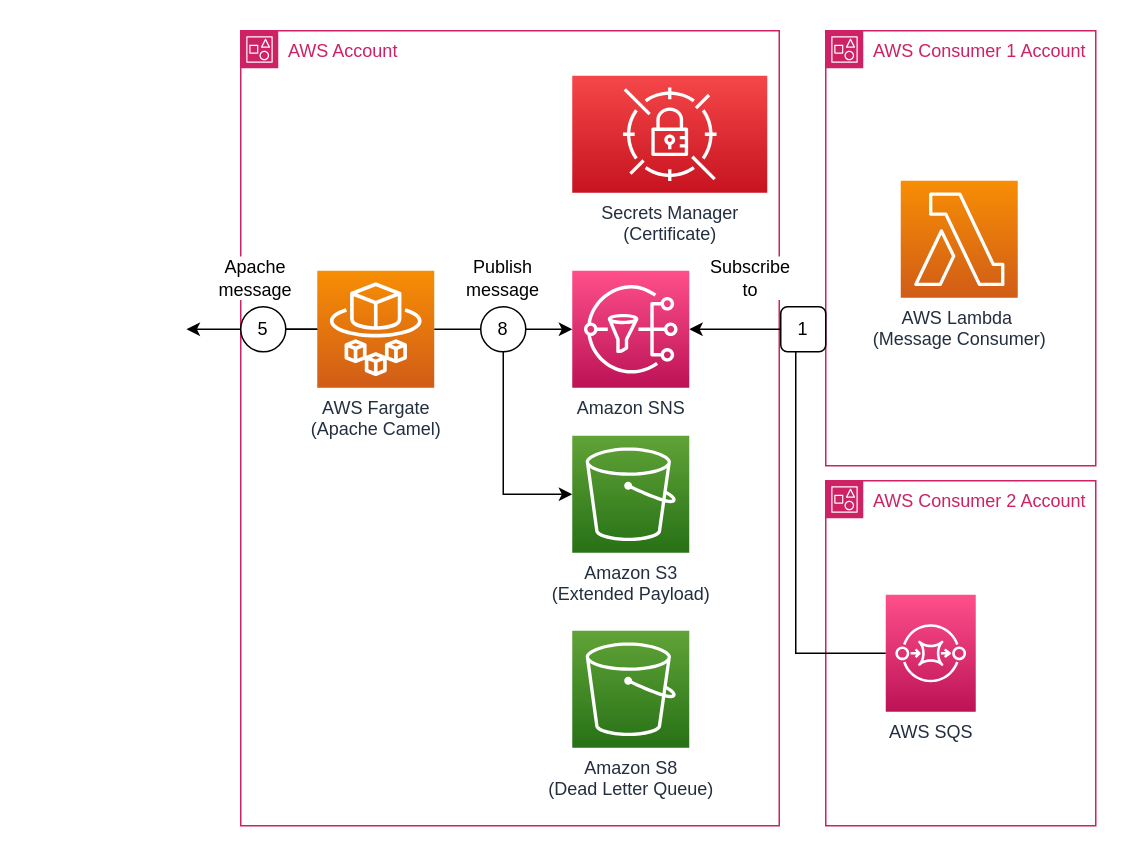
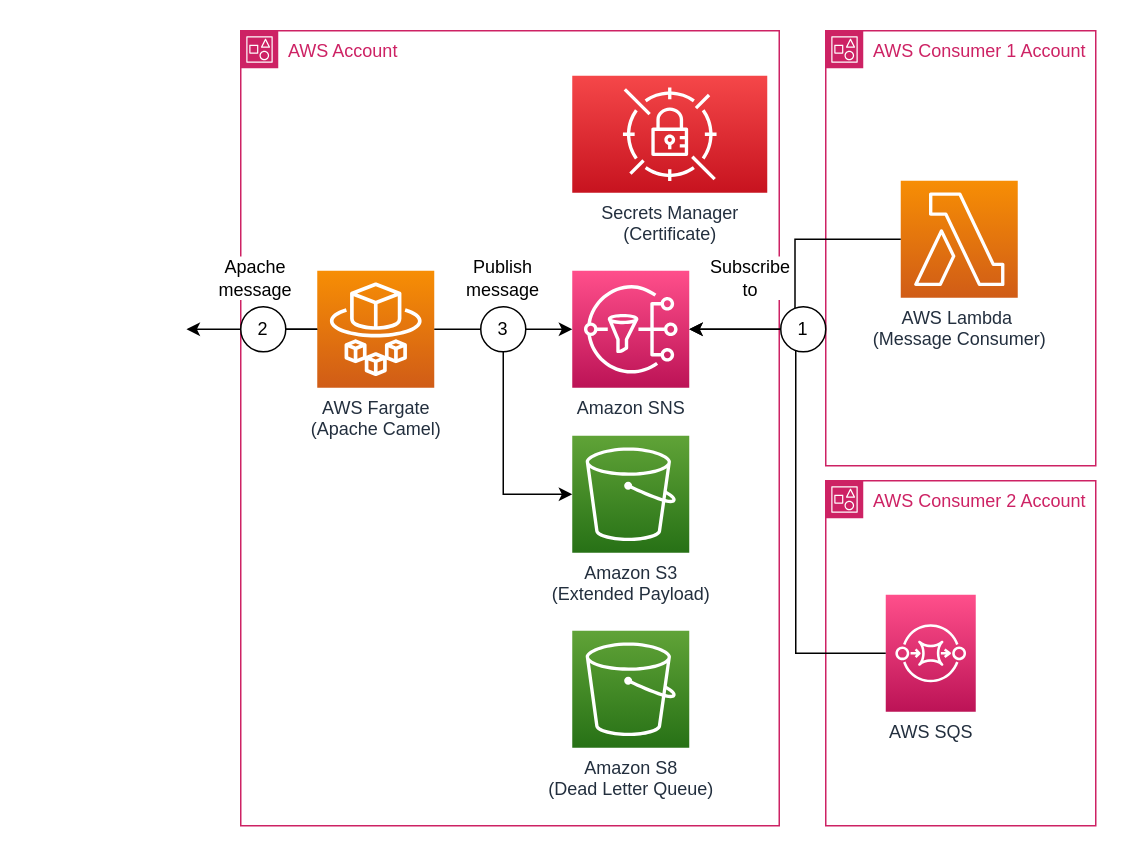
none -> (812, 239)
(263, 329) -> (263, 329)
(503, 329) -> (503, 329)
(803, 329) -> (803, 329)
